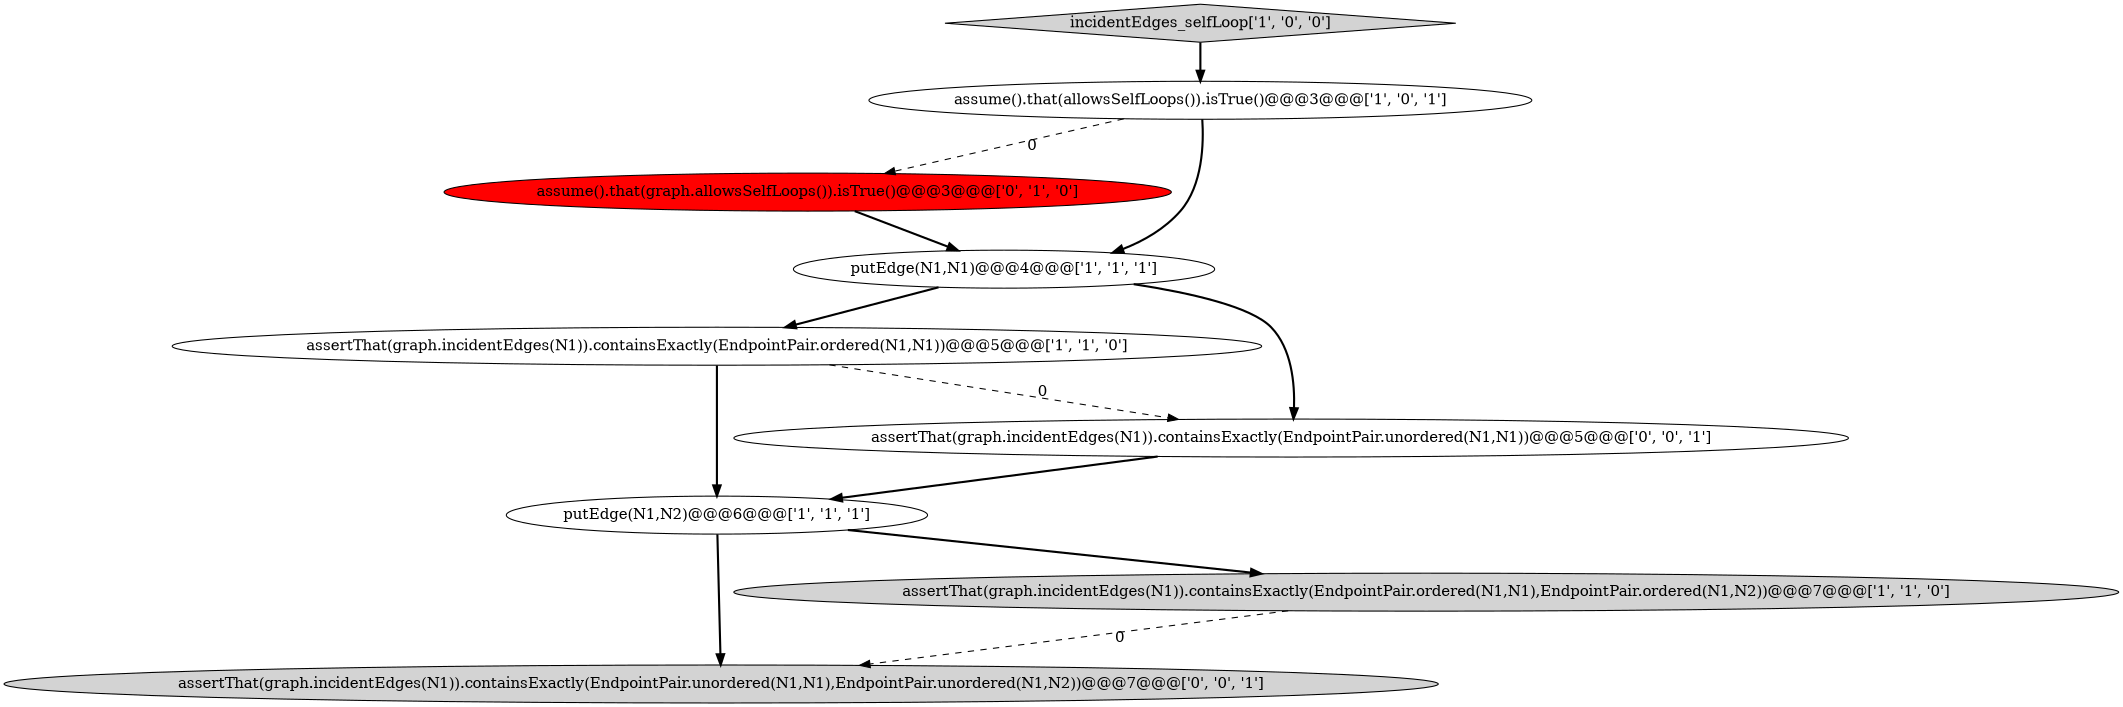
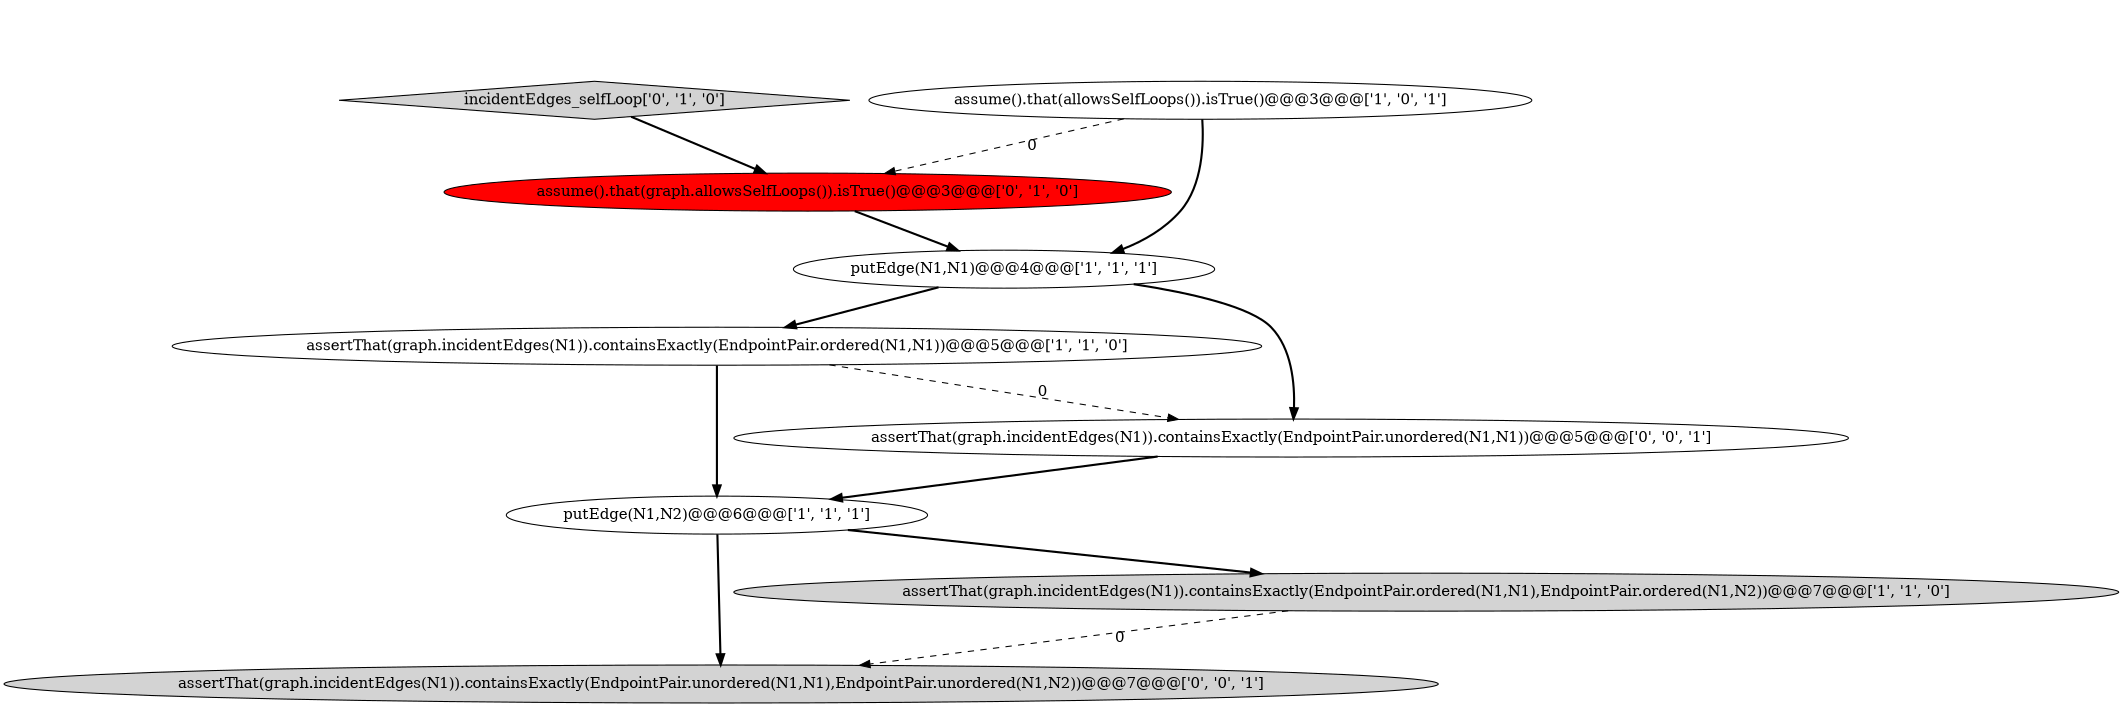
(1200, 23) -> none
none -> (594, 100)
